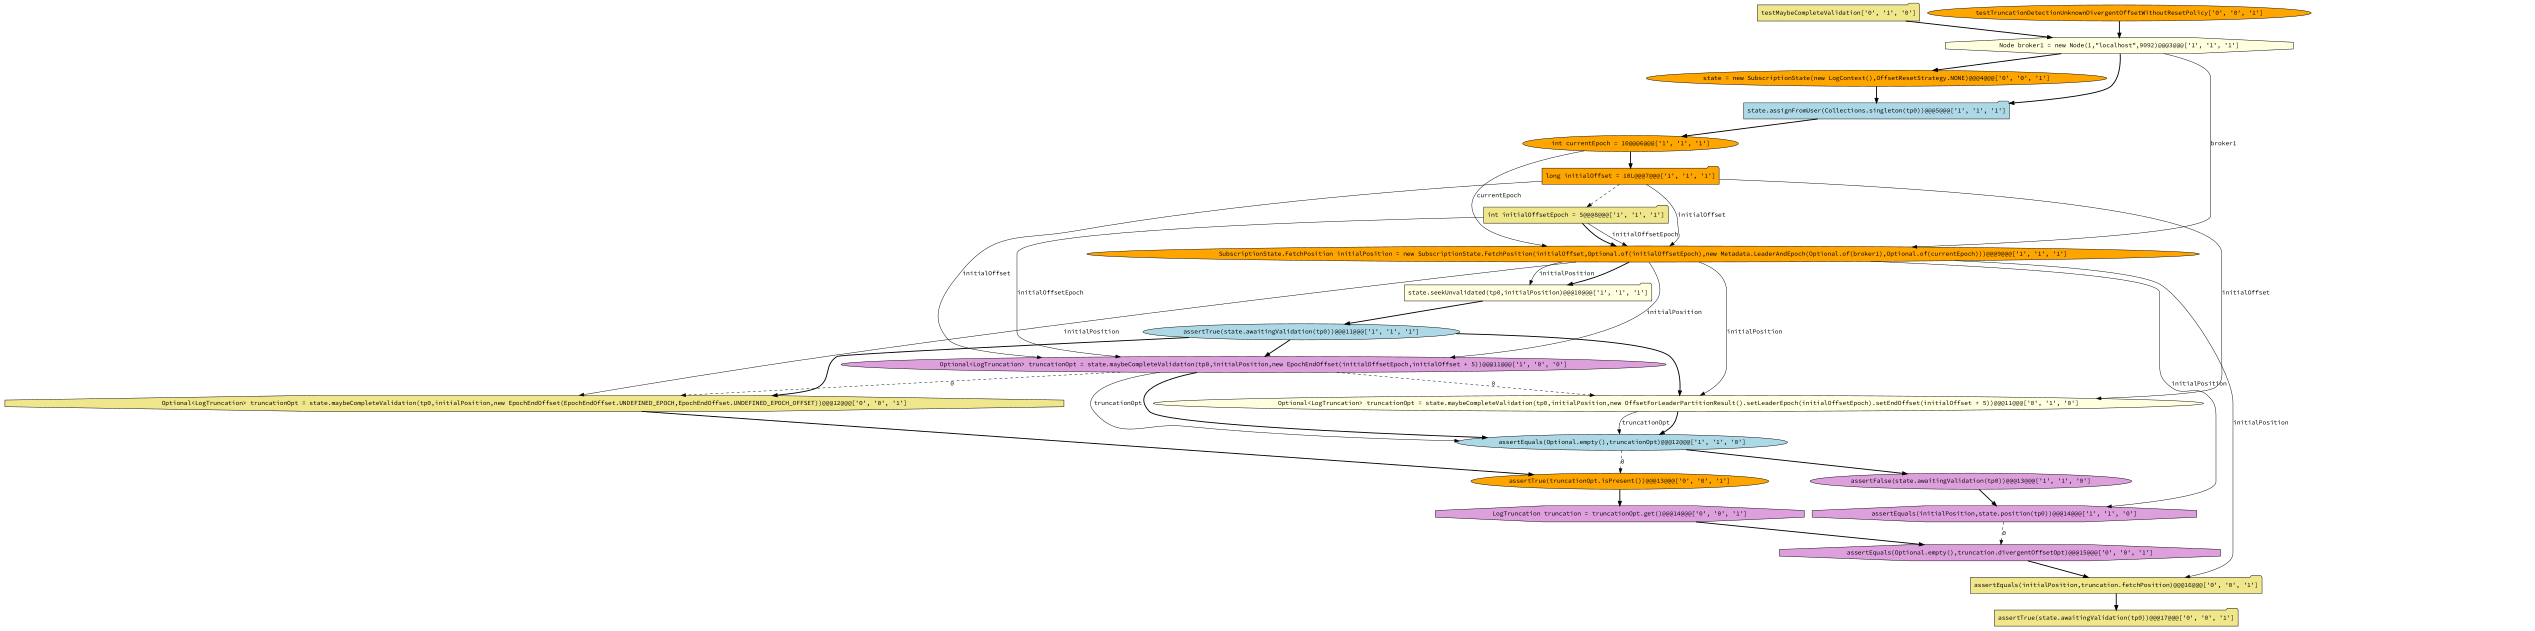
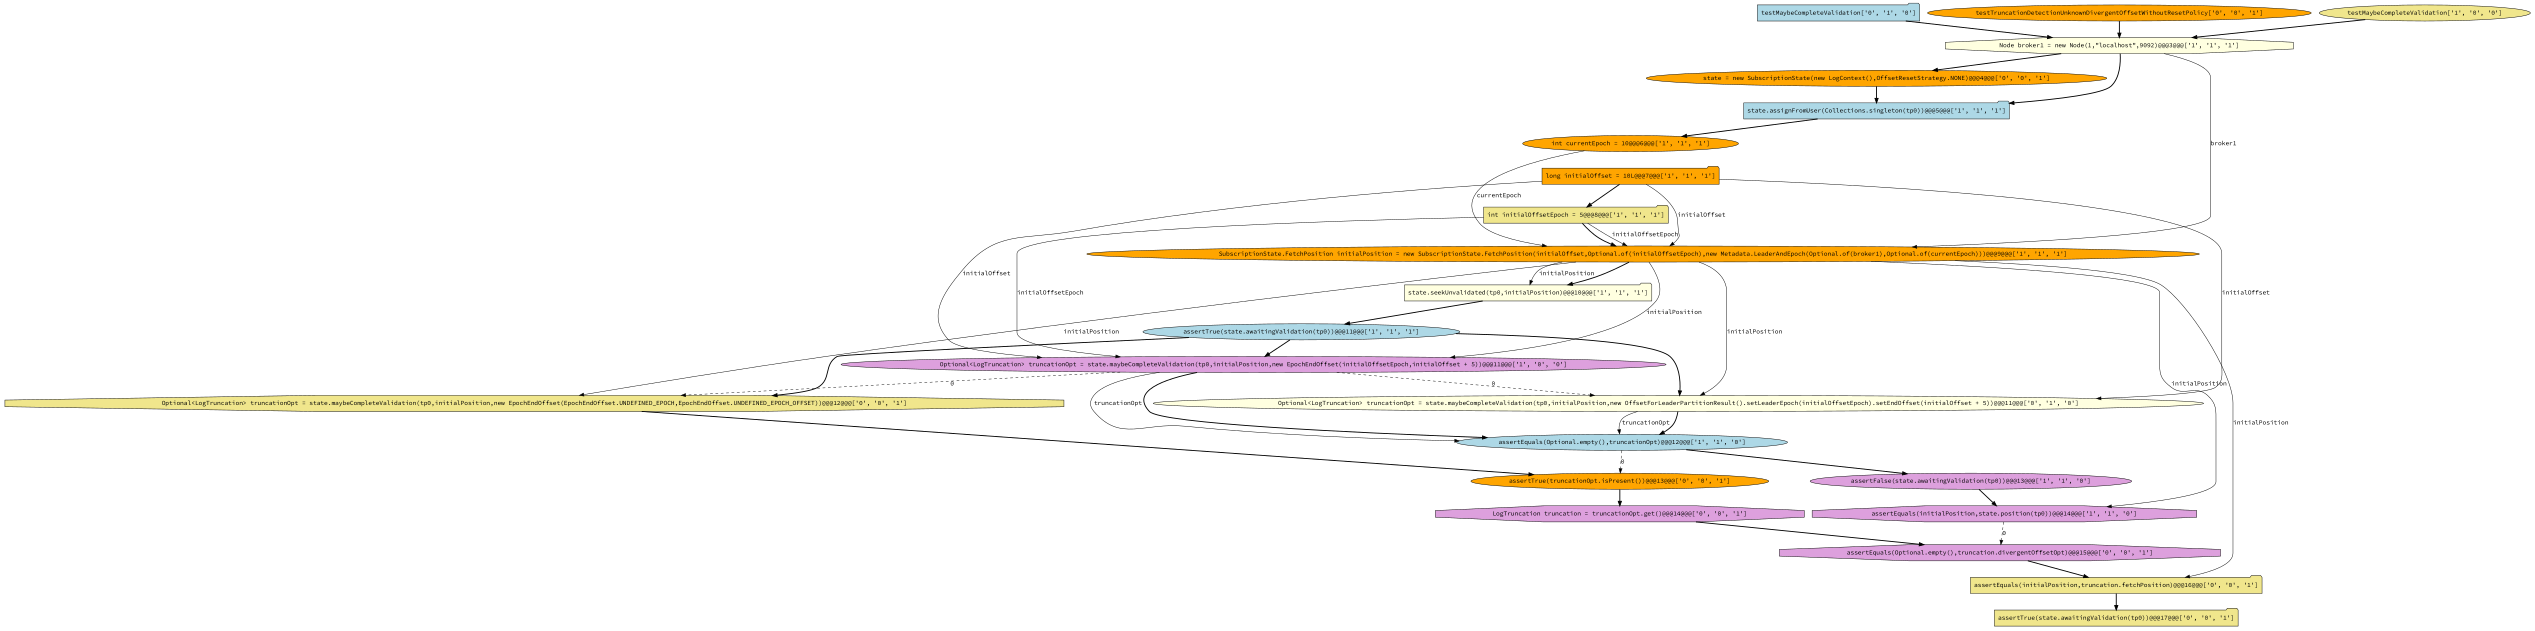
(1839, 13) -> (1839, 13)
none -> (2425, 13)
(1631, 158) -> none
(1605, 194) -> (1605, 194)
